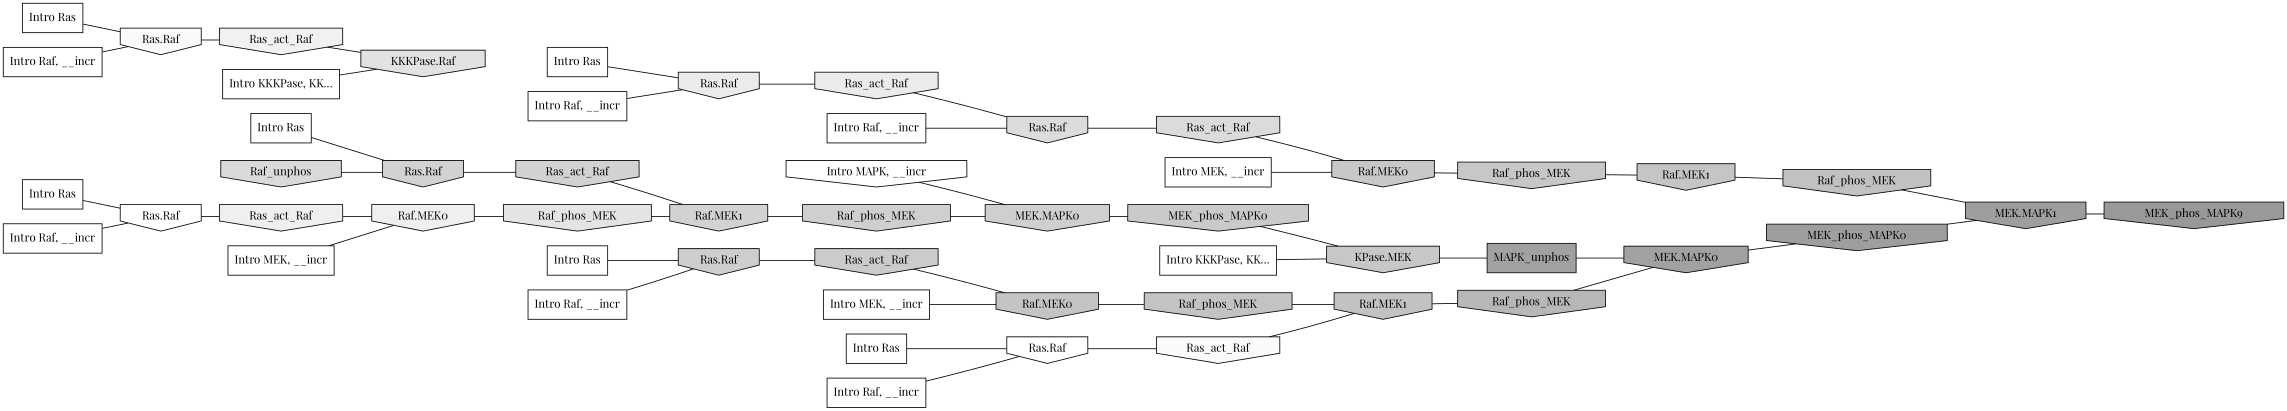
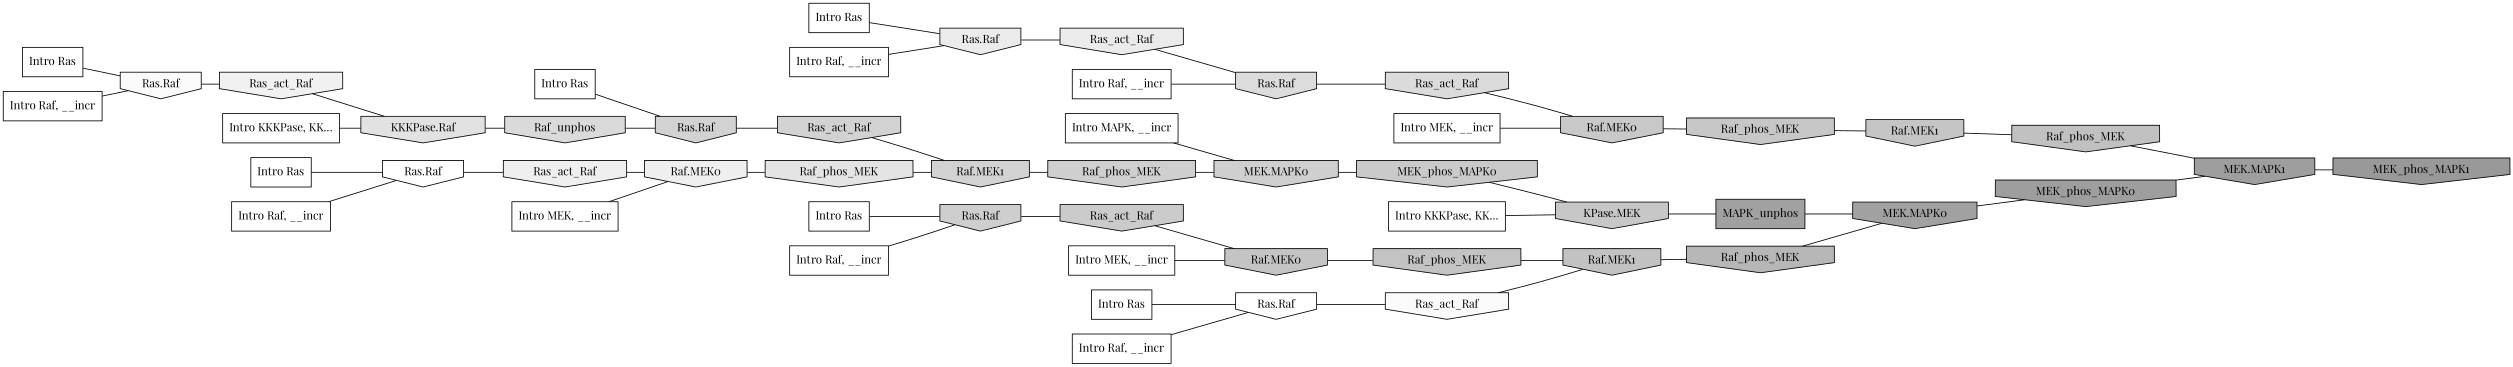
none -> (495, 128)
(876, 172) -> (1122, 128)
(2194, 214) -> (2421, 170)
